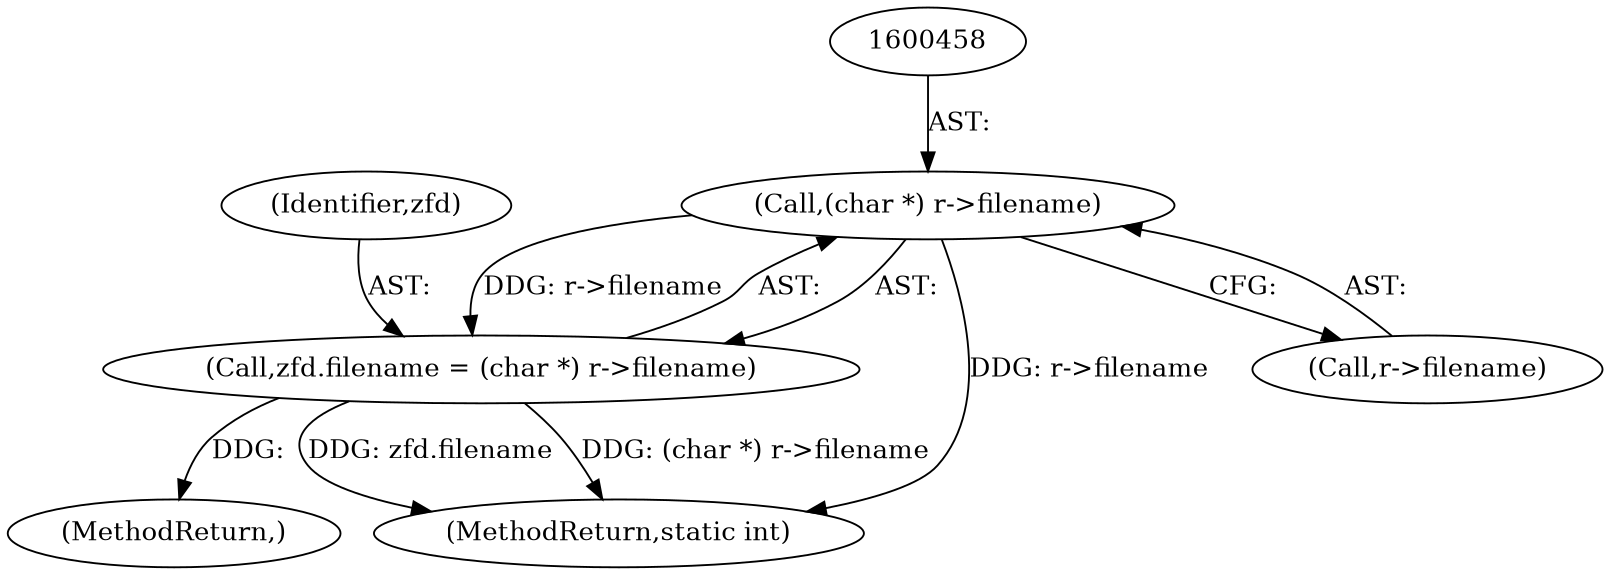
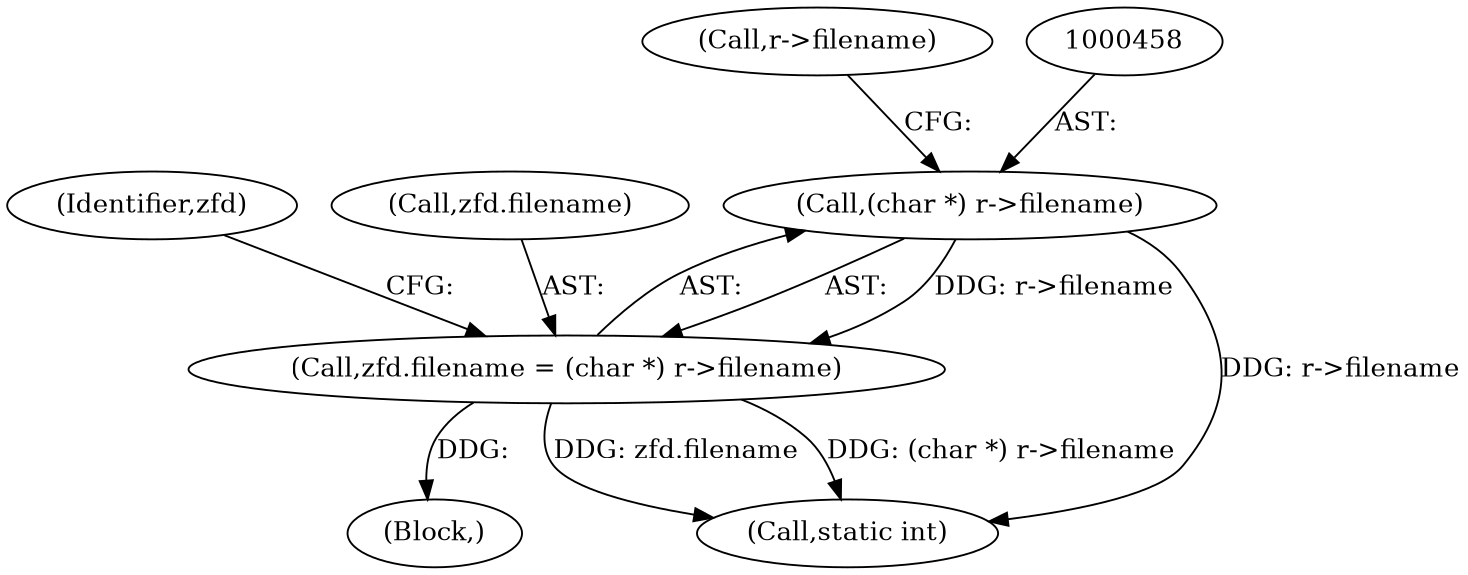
(928, 41) -> (1125, 41)
none -> (510, 205)
(1172, 285) -> none
(404, 287) -> (424, 287)
(1380, 287) -> (943, 123)
(174, 533) -> (435, 533)
(619, 533) -> (848, 533)
